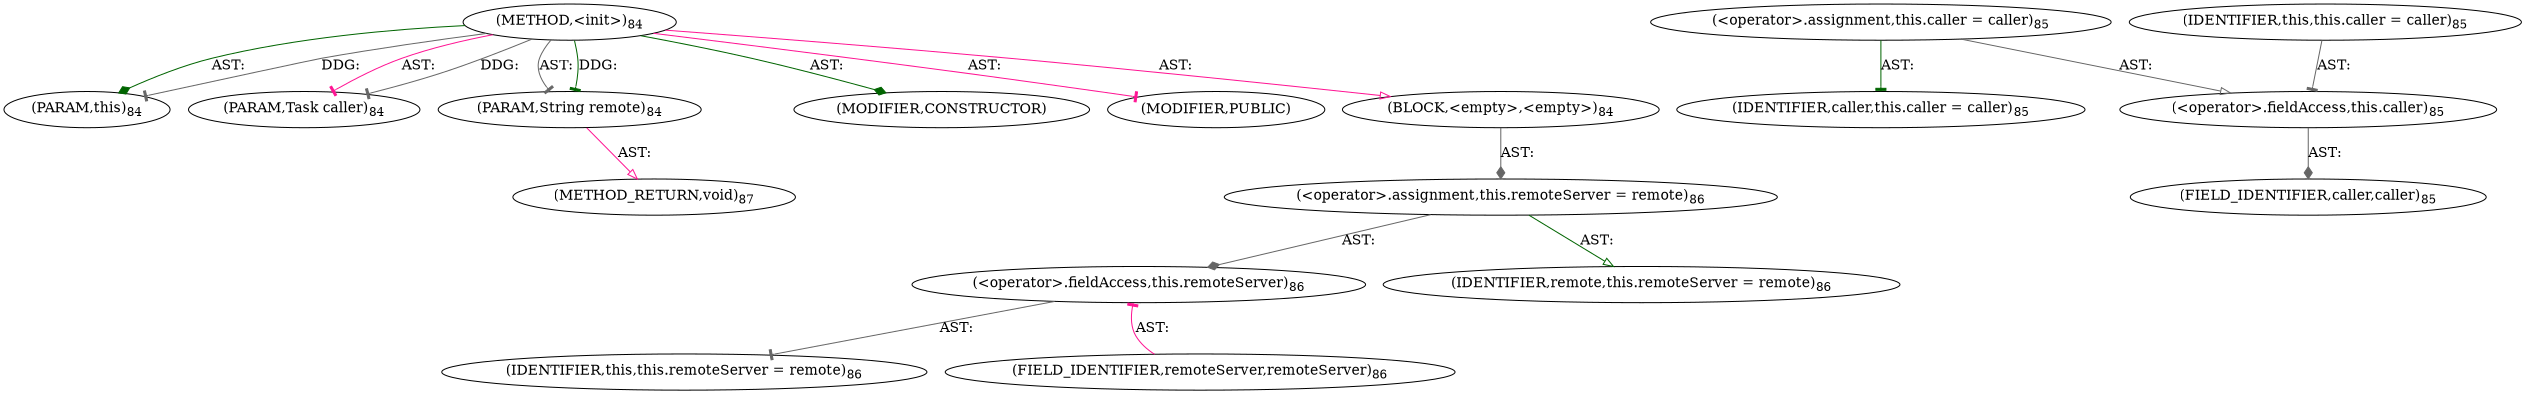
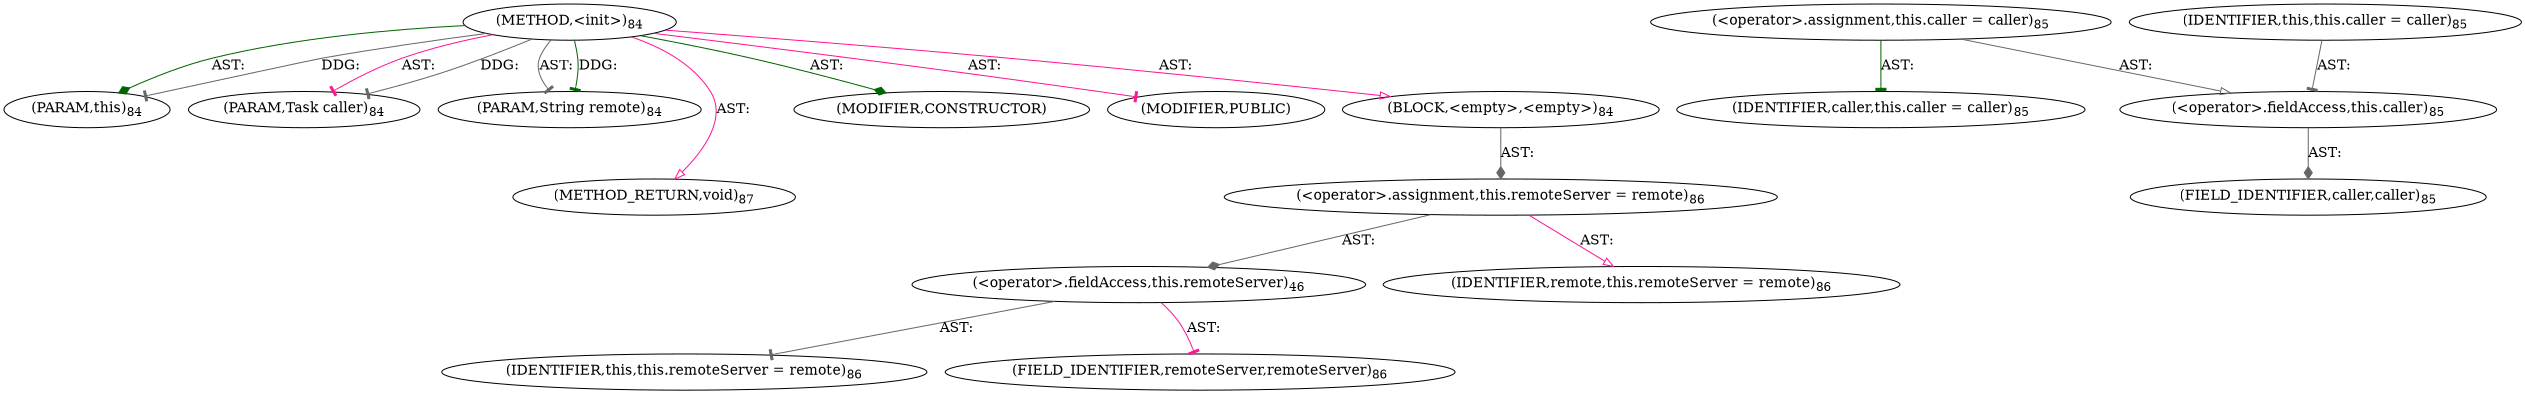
(608, 150) -> (709, 89)
(1567, 238) -> (1567, 238)
(1297, 283) -> (1297, 283)
(1135, 335) -> (1180, 324)
